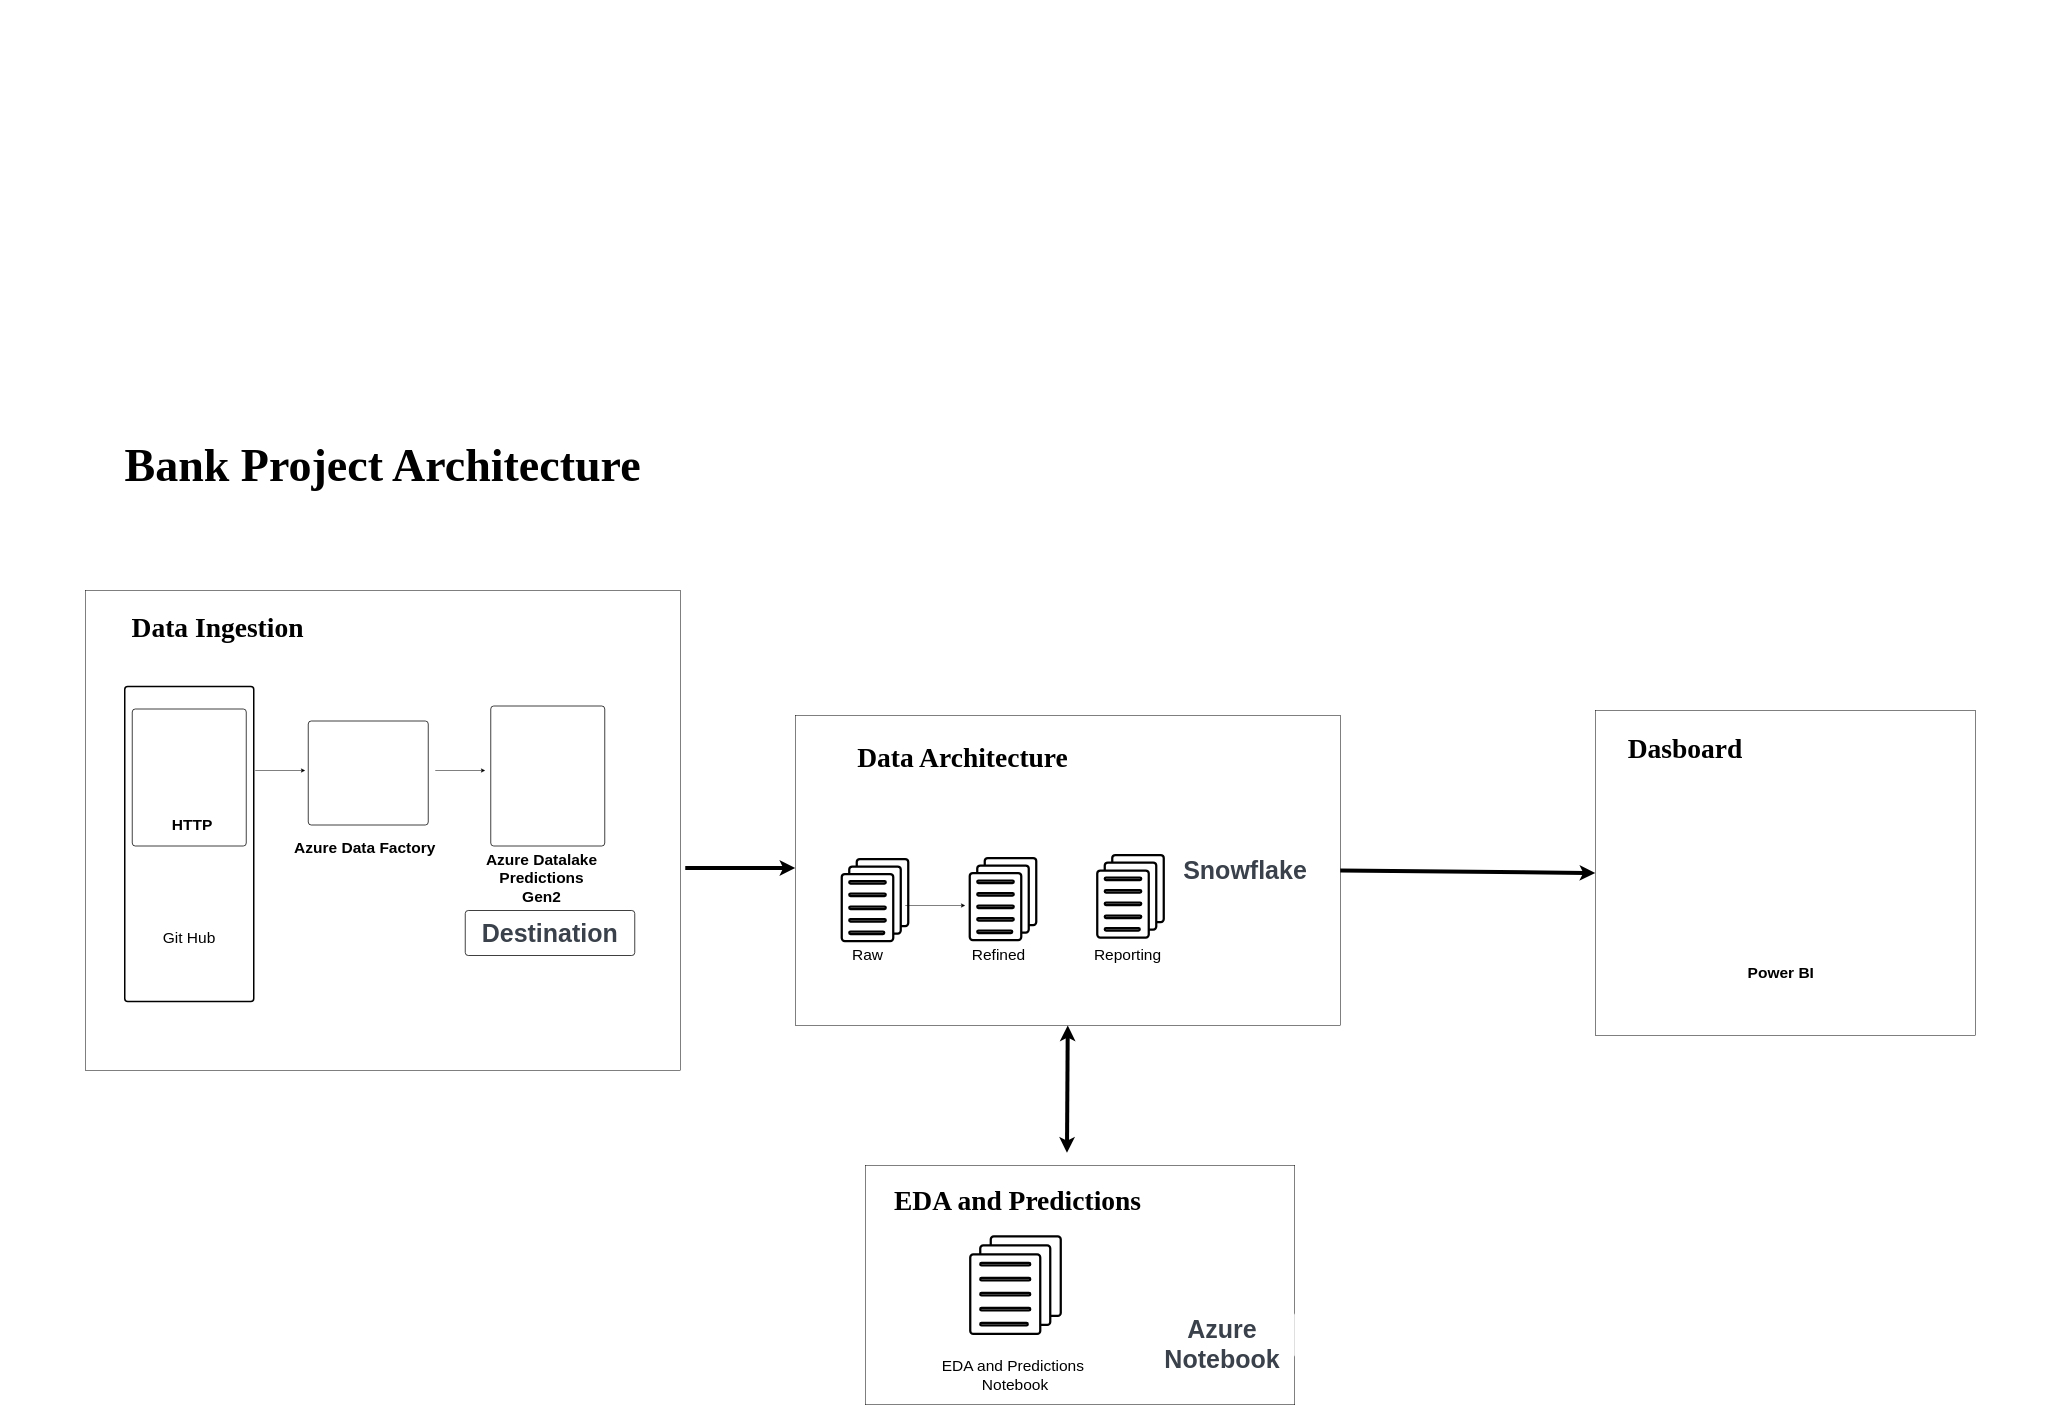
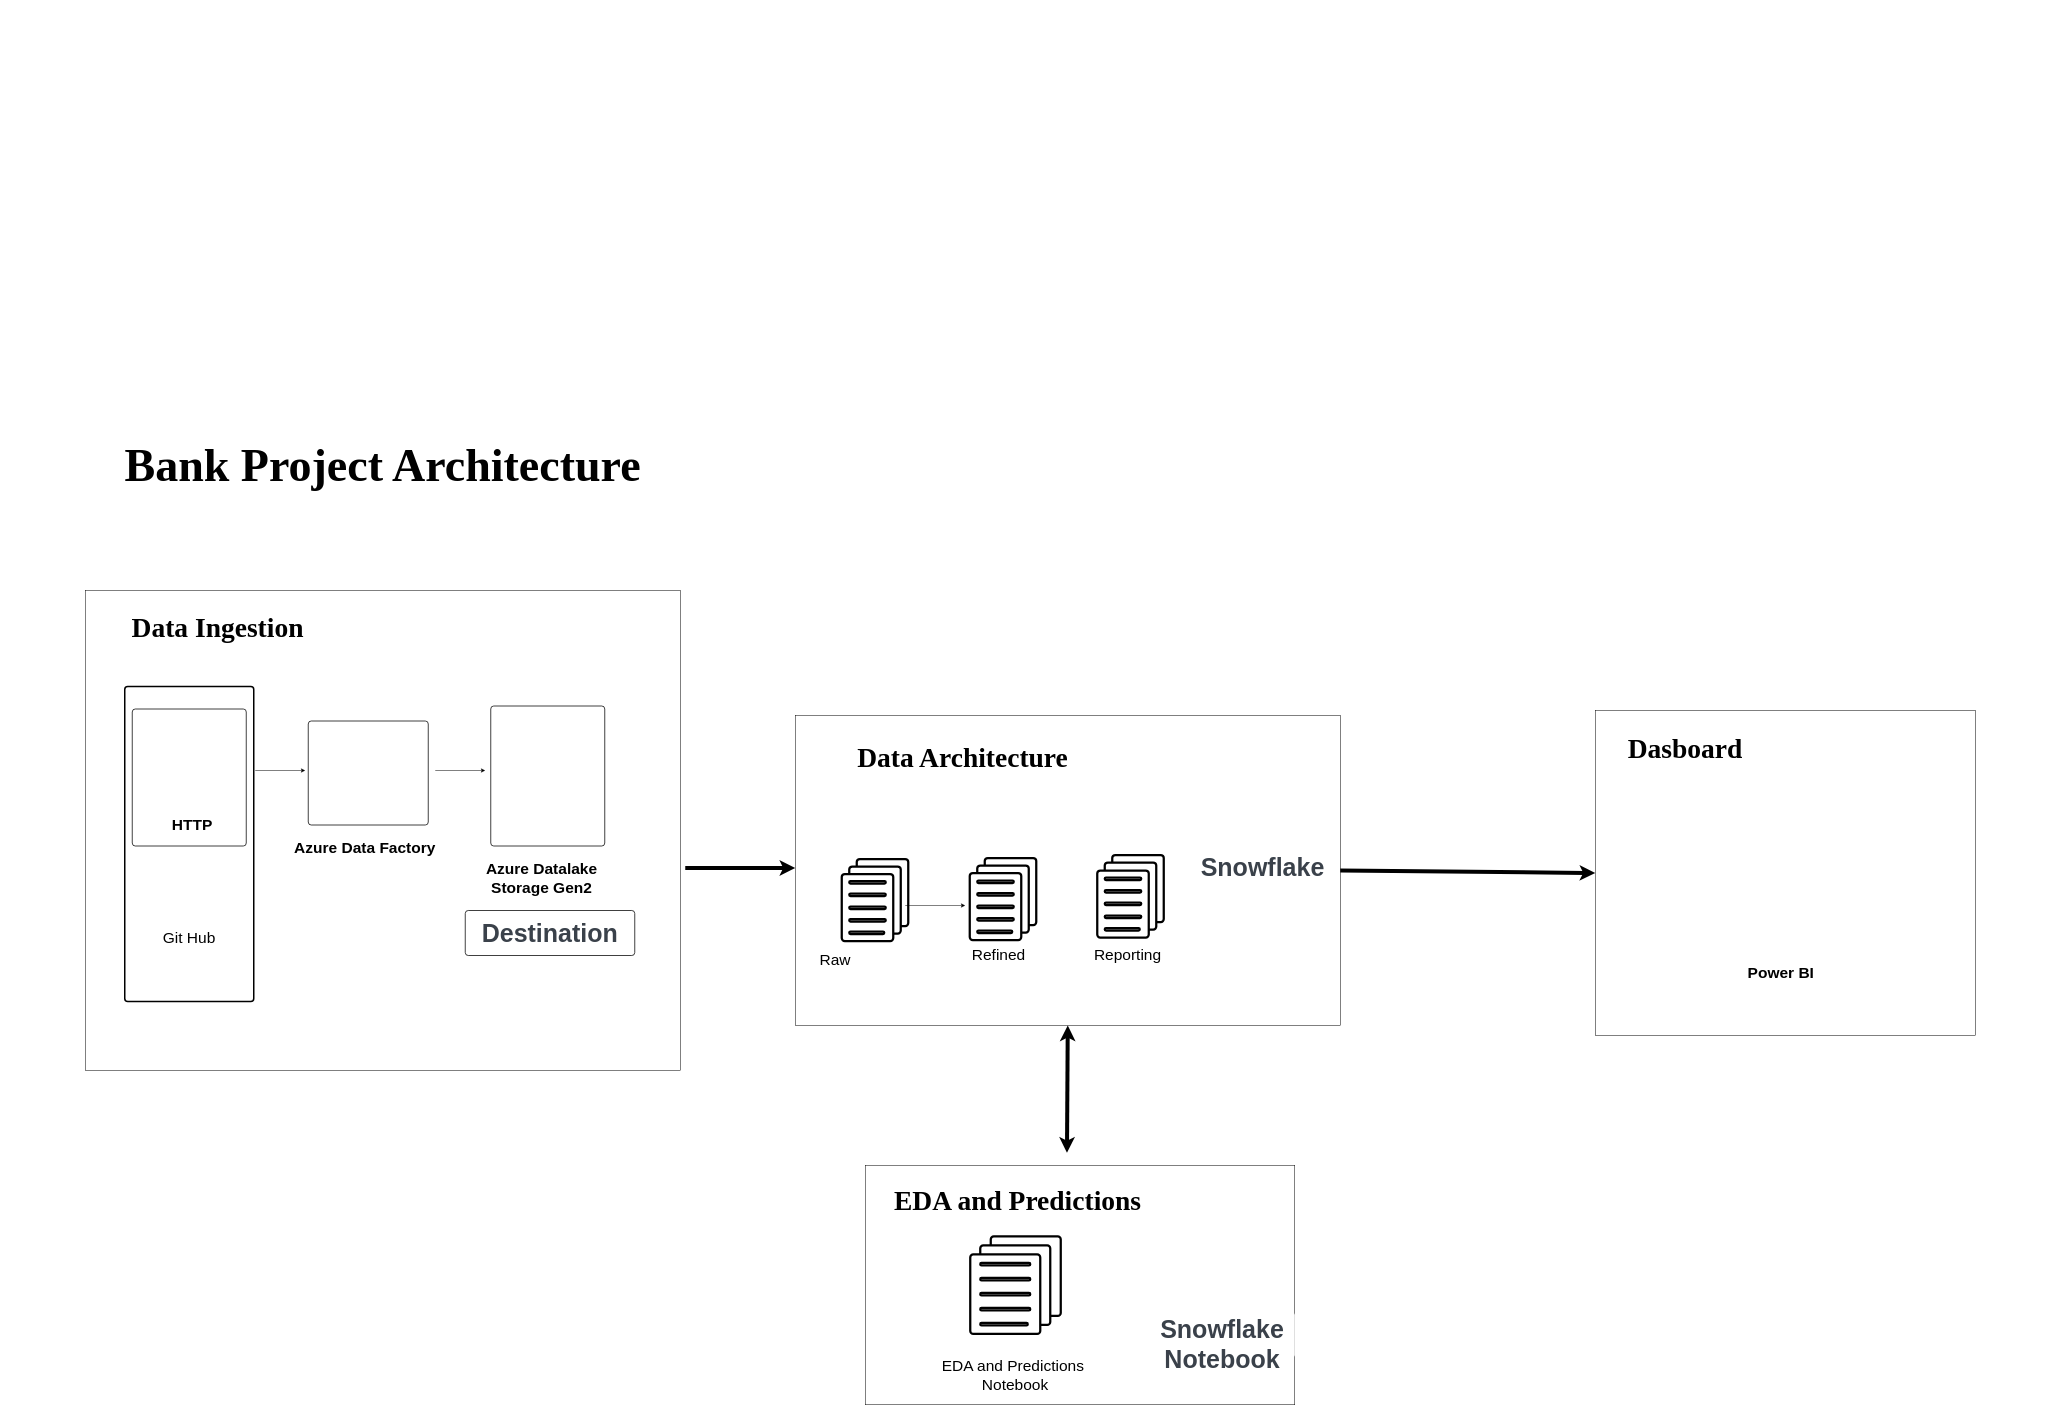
(1245, 870) -> (1263, 867)
(542, 878) -> (542, 878)
(868, 955) -> (835, 960)
(1222, 1335) -> (1222, 1335)
